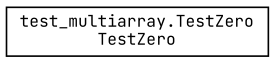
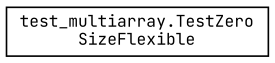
(137, 32) -> (137, 32)
